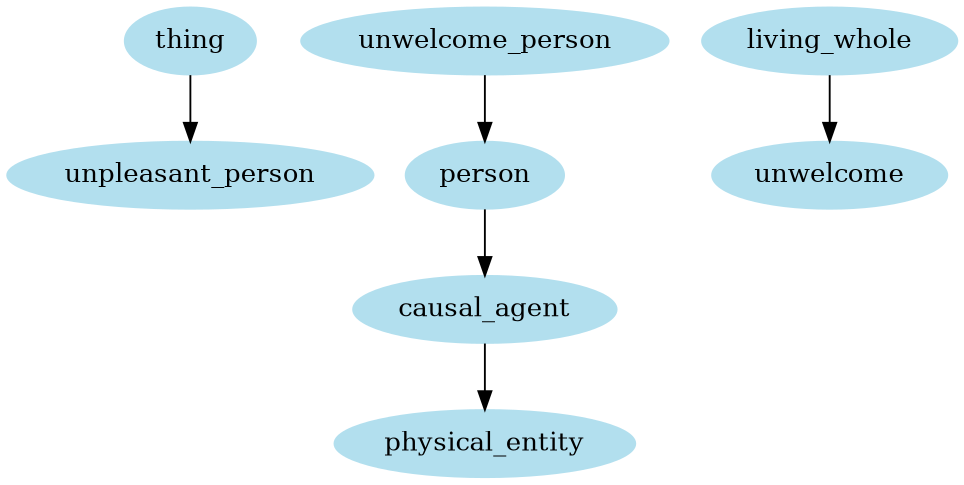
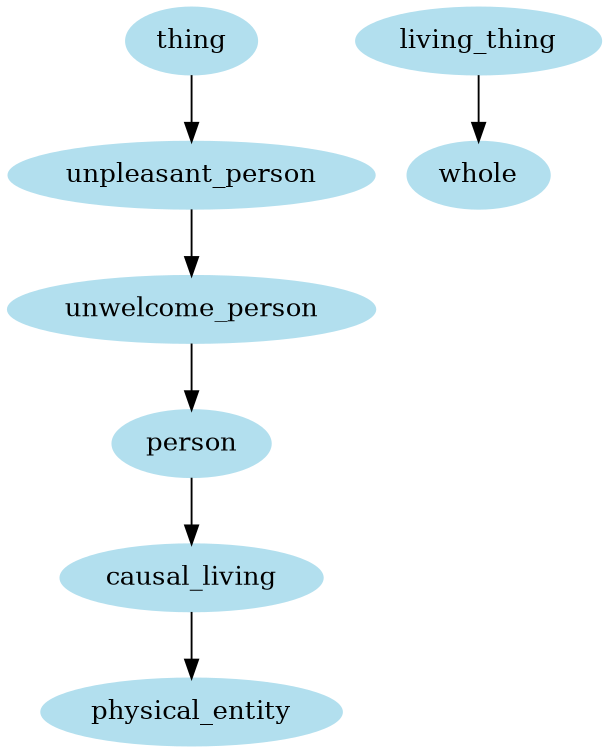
(830, 41) -> (479, 41)
(830, 175) -> (479, 175)
none -> (192, 233)
(485, 309) -> (192, 578)
